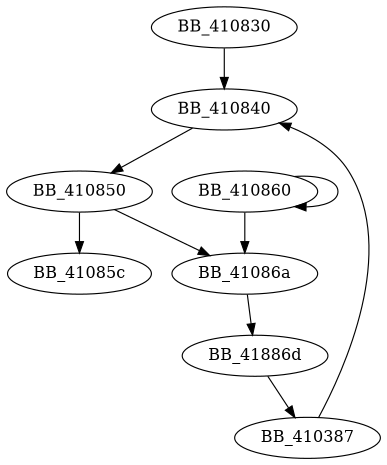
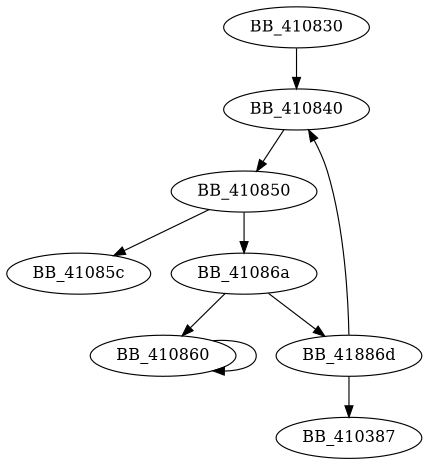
(245, 227) -> (208, 311)
(368, 260) -> (341, 236)
